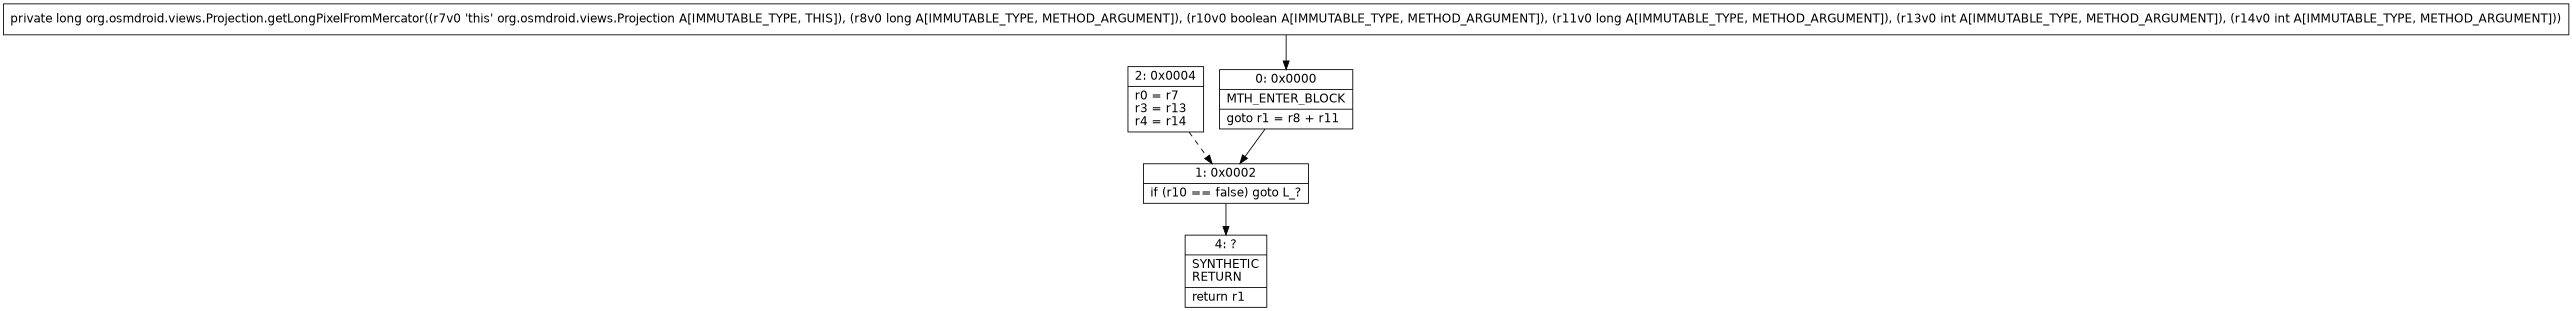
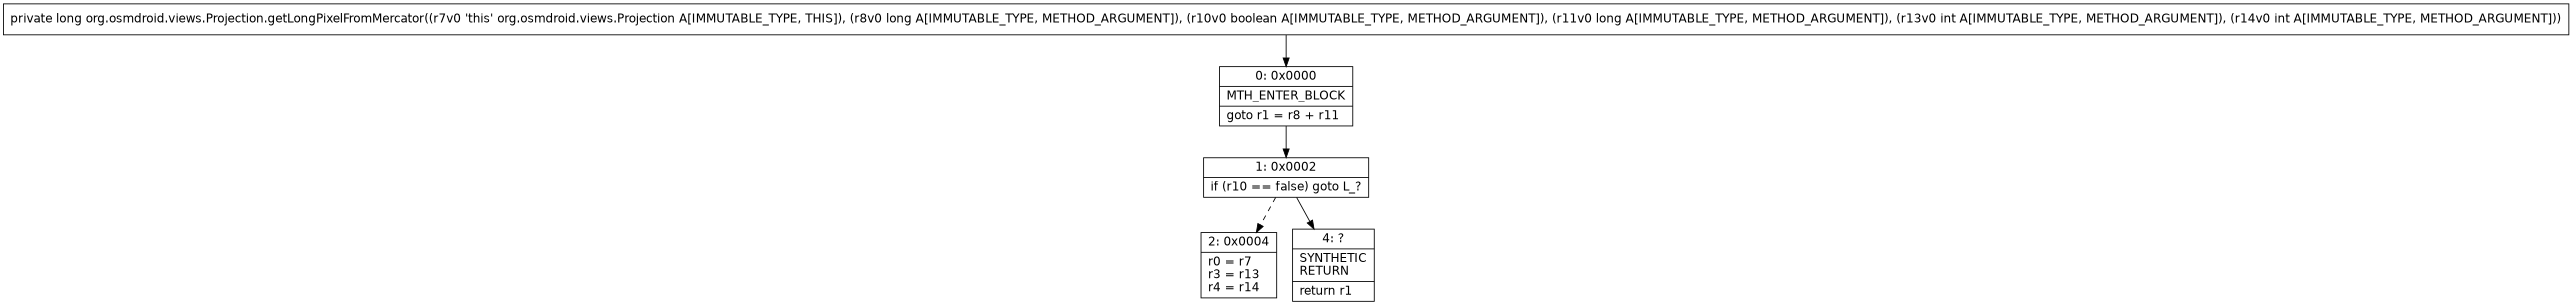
(1198, 144) -> (1268, 211)
